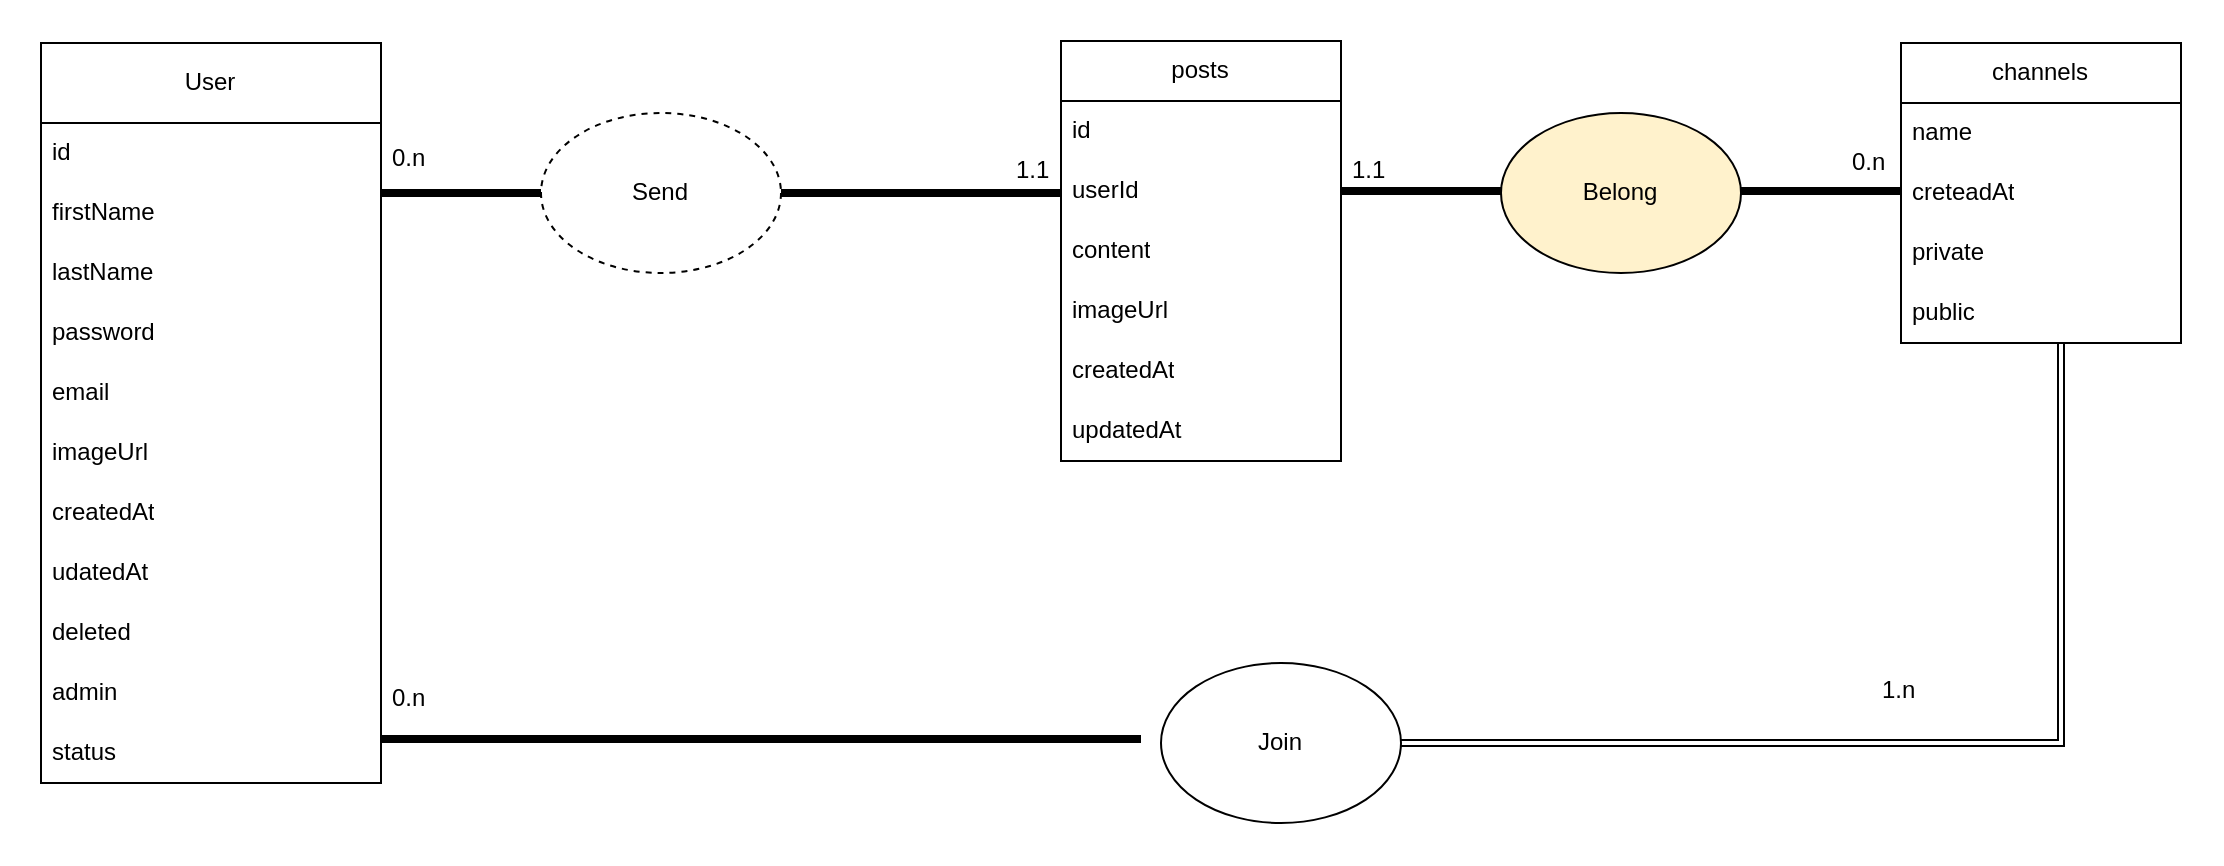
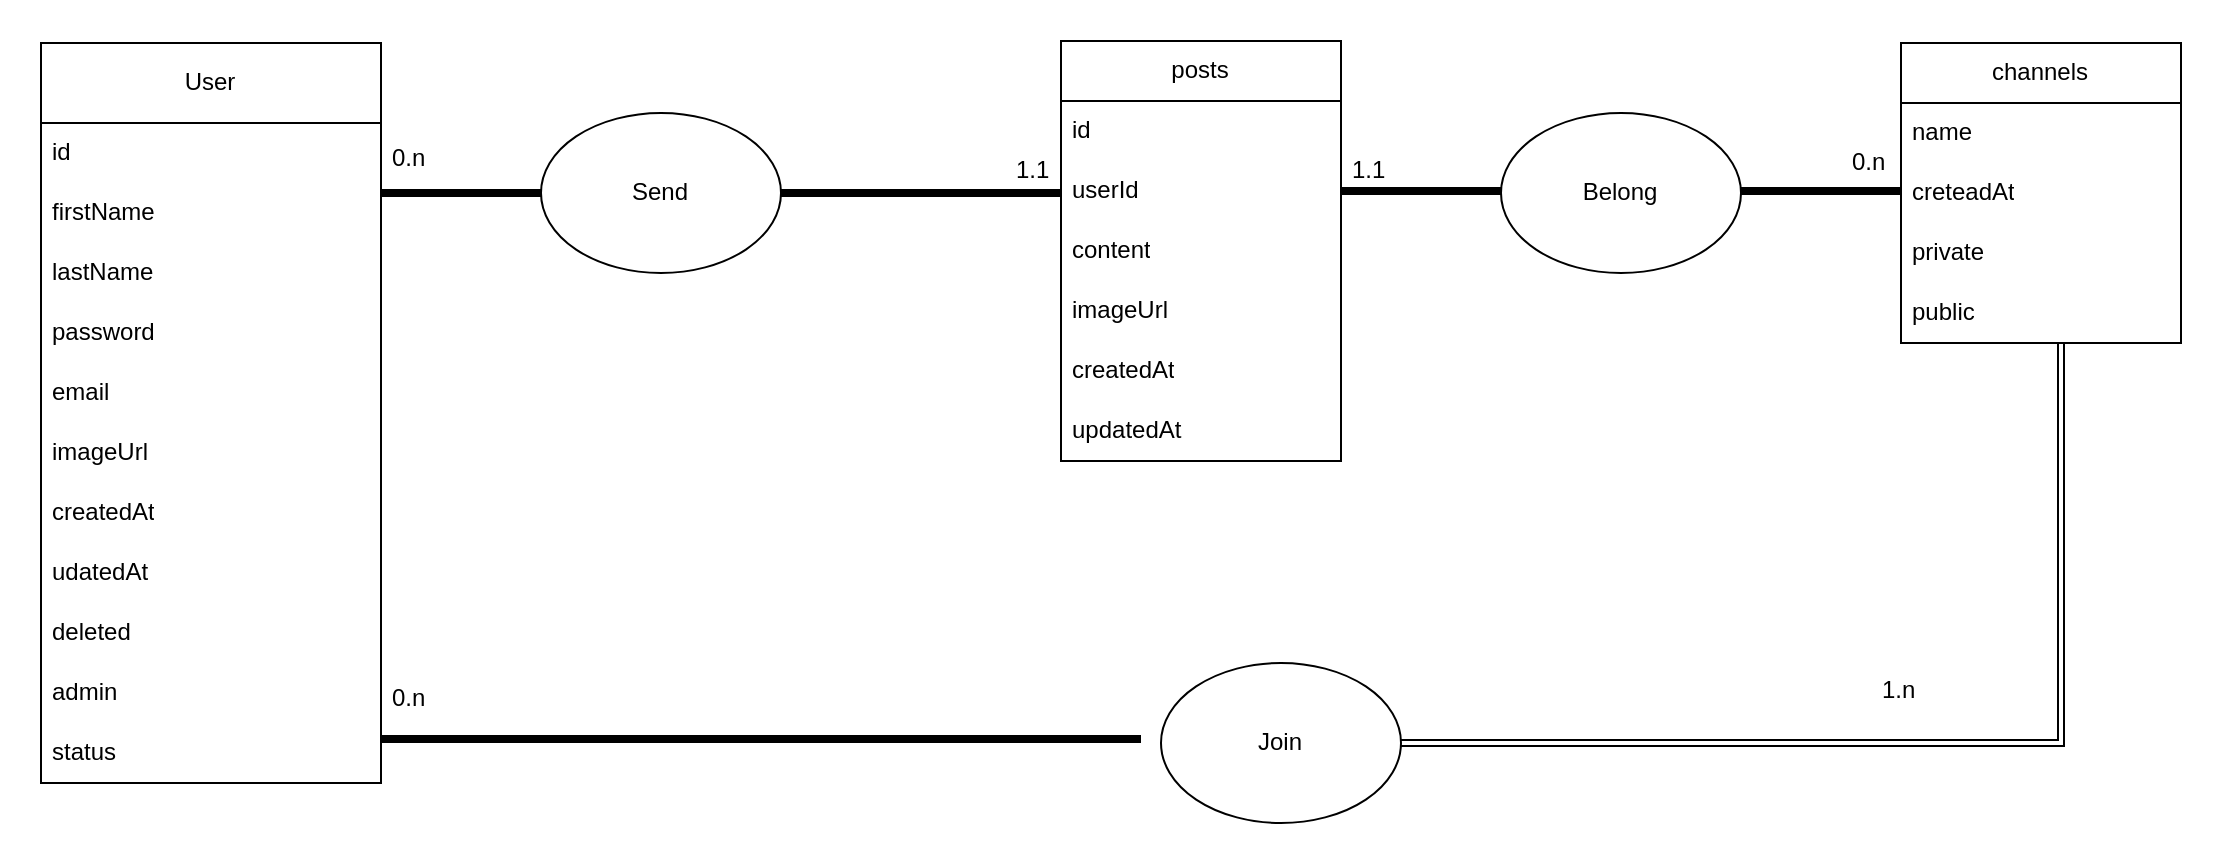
(661, 193) -> (661, 193)
(1621, 193) -> (1621, 193)
